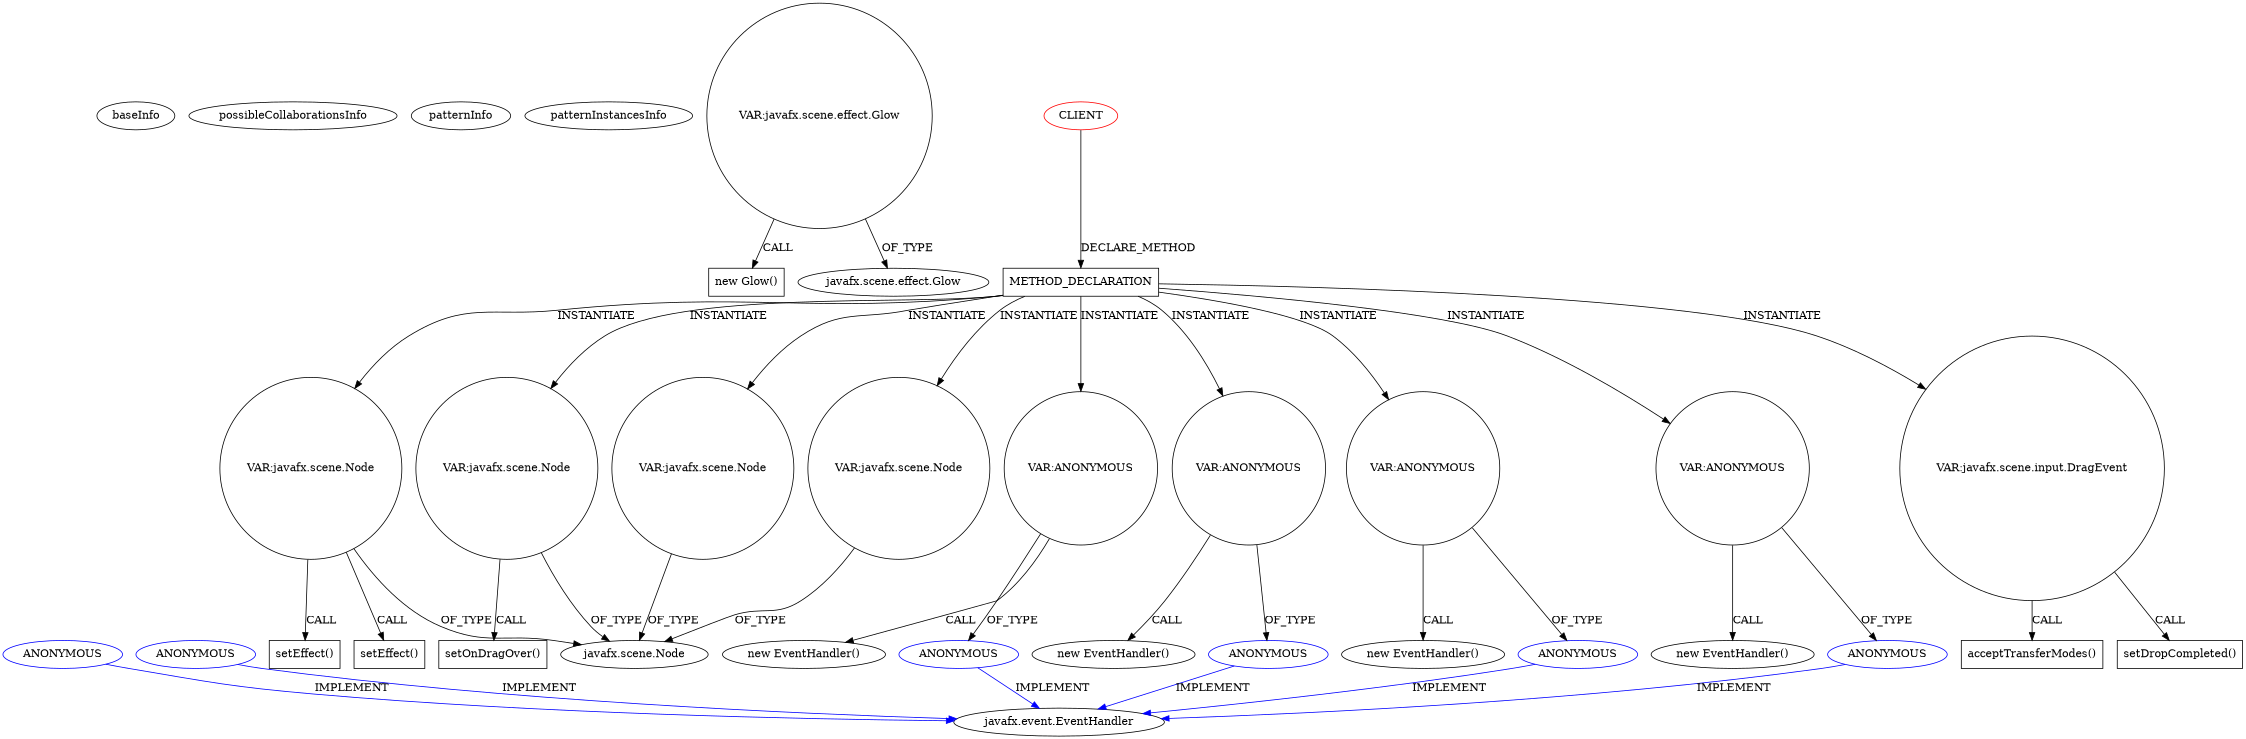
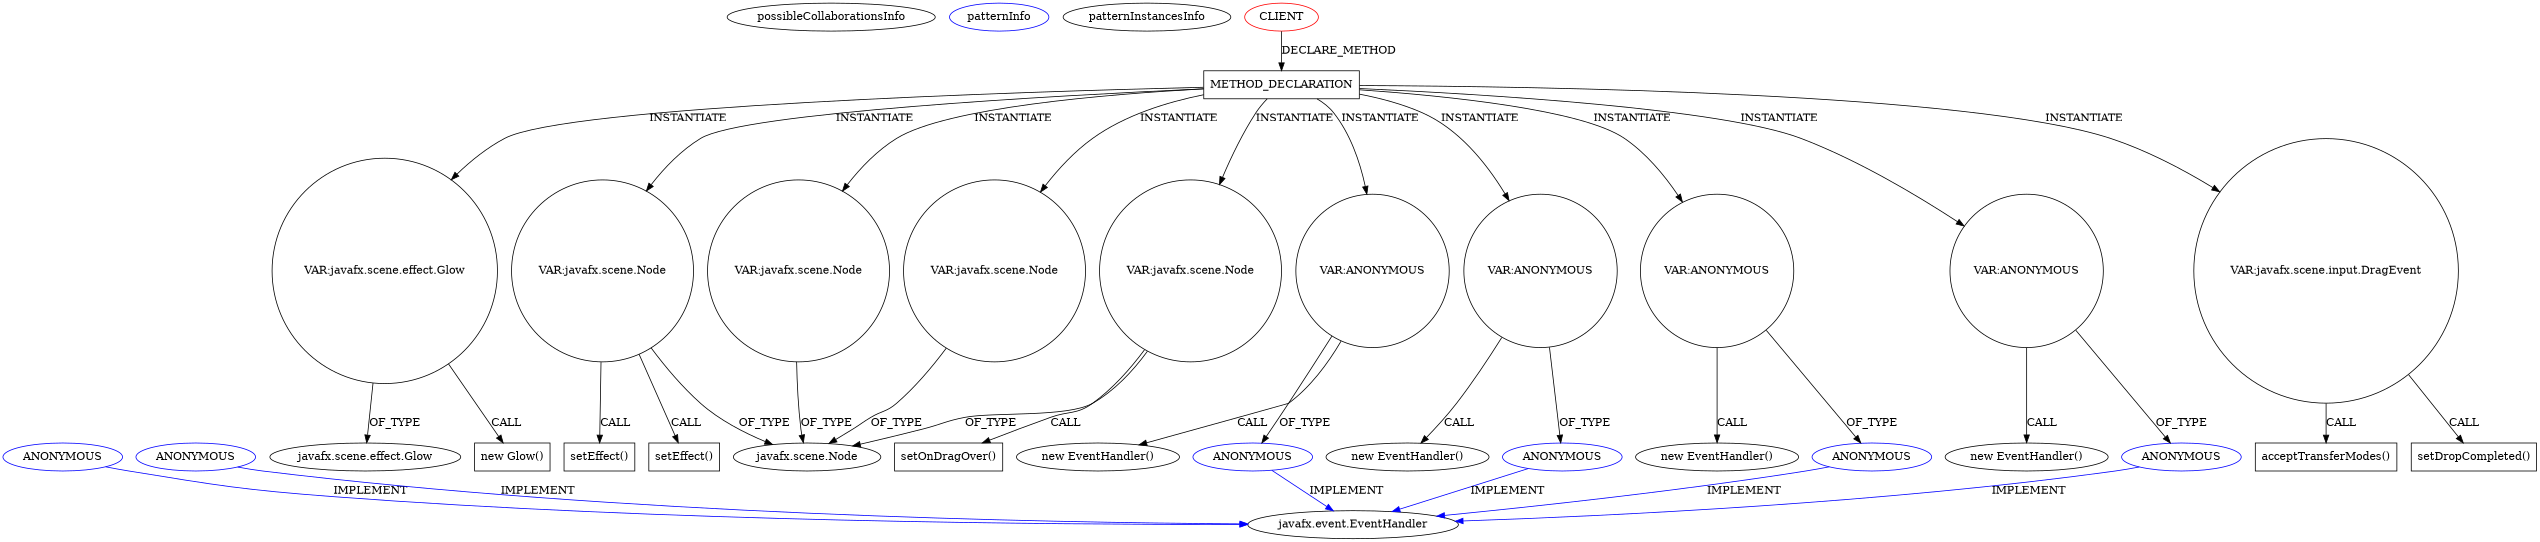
none -> (823, 102)
(136, 116) -> none
(461, 116) -> (999, 17)
